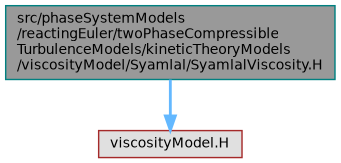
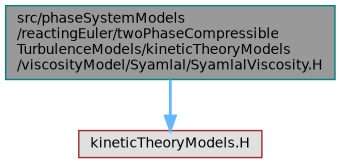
(170, 144) -> (170, 144)
